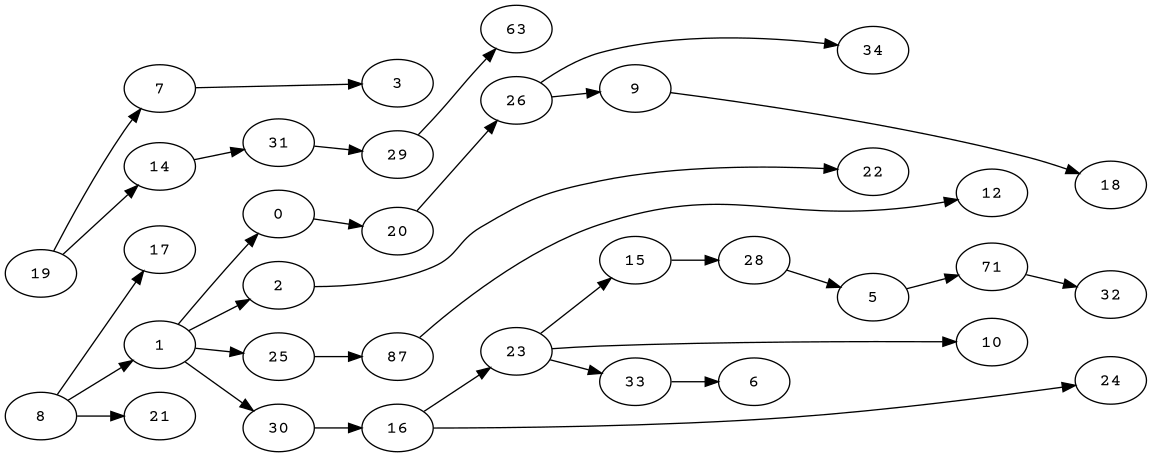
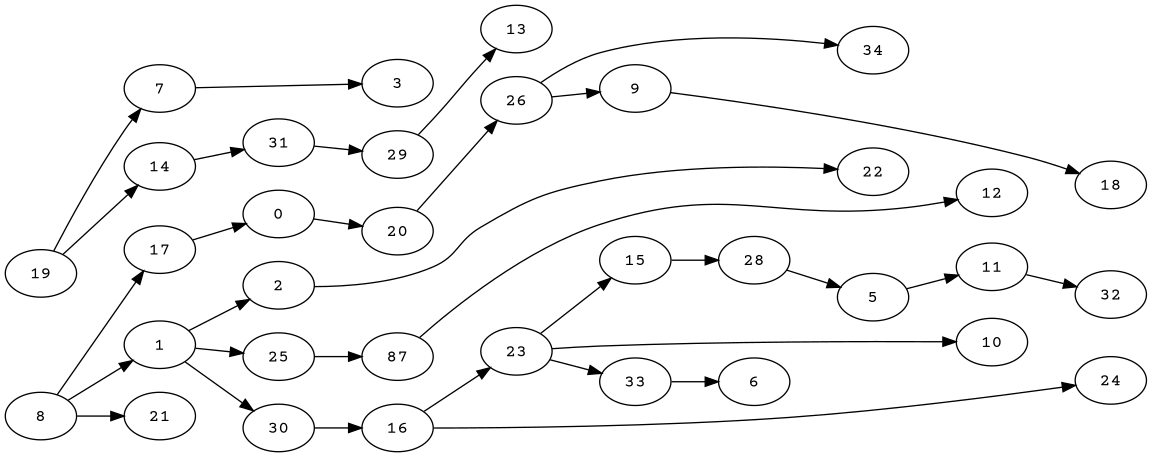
(516, 29) -> (516, 29)
(992, 267) -> (992, 267)
(213, 283) -> (213, 234)
